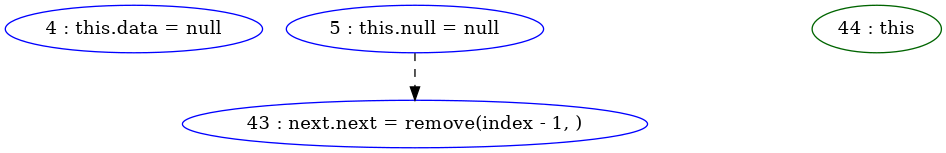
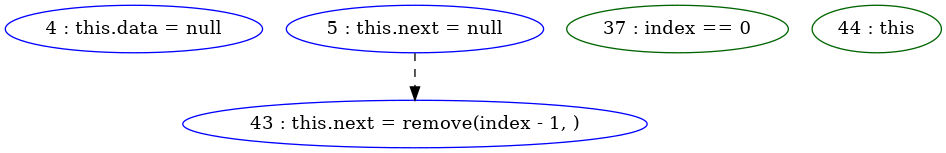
(415, 29) -> (415, 29)
none -> (678, 29)
(415, 124) -> (415, 124)
